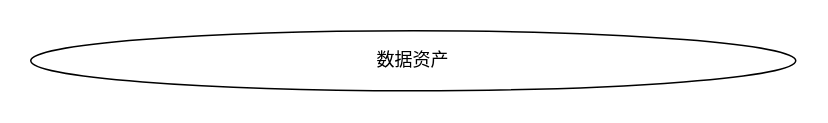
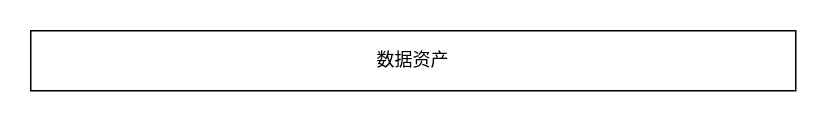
(413, 61) -> (413, 61)
